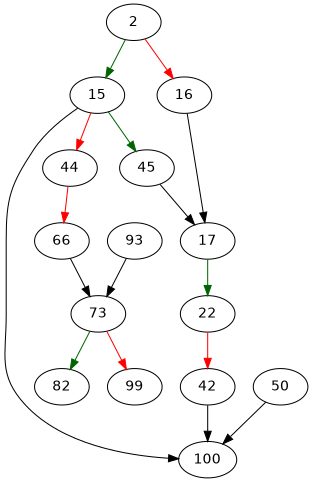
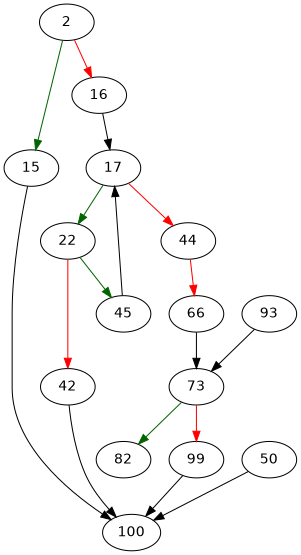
(86, 127) -> (147, 201)
(119, 127) -> (93, 273)
none -> (168, 492)
